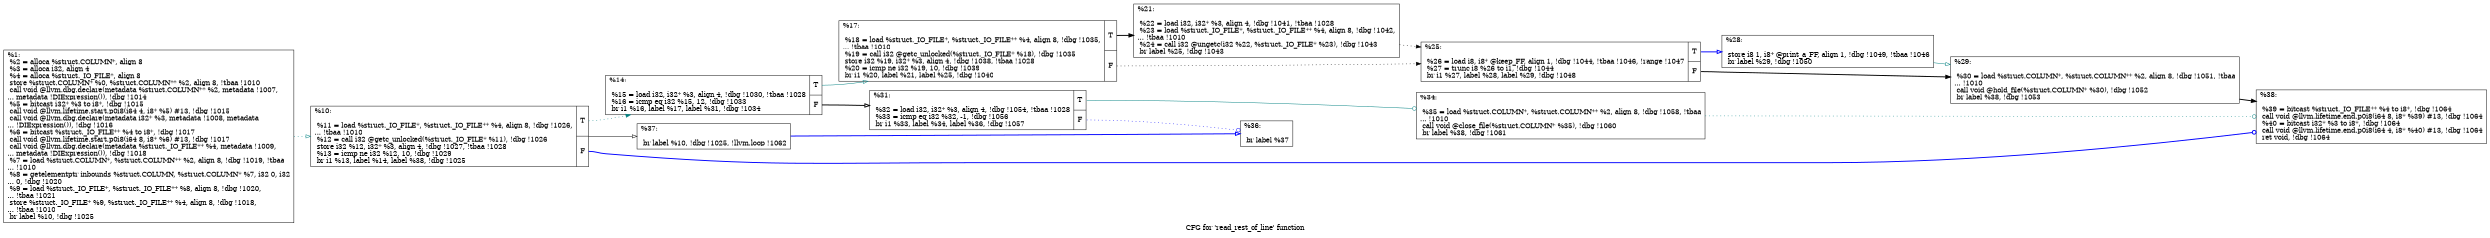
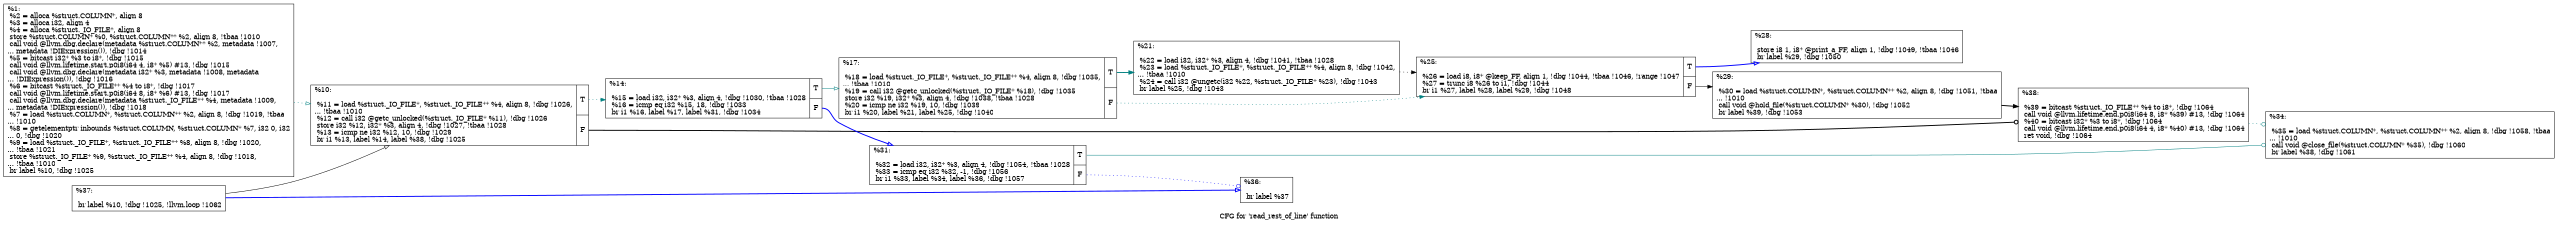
(1123, 35) -> (1123, 73)
(1940, 63) -> none
(1266, 65) -> (1268, 105)
(1823, 74) -> (1702, 87)
(1997, 98) -> (1759, 113)
(678, 102) -> (678, 105)
(843, 105) -> (849, 128)
(1979, 116) -> (2255, 124)
(610, 136) -> (307, 178)
(1421, 163) -> (1302, 132)
